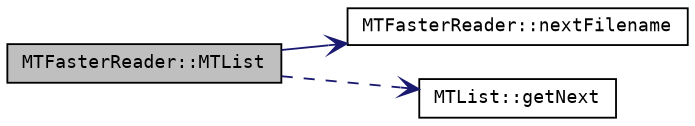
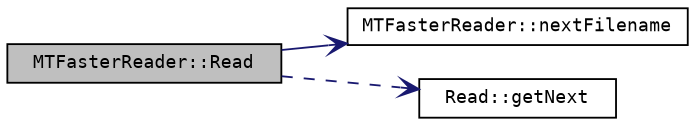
(144, 63) -> (144, 63)
(518, 98) -> (518, 98)
